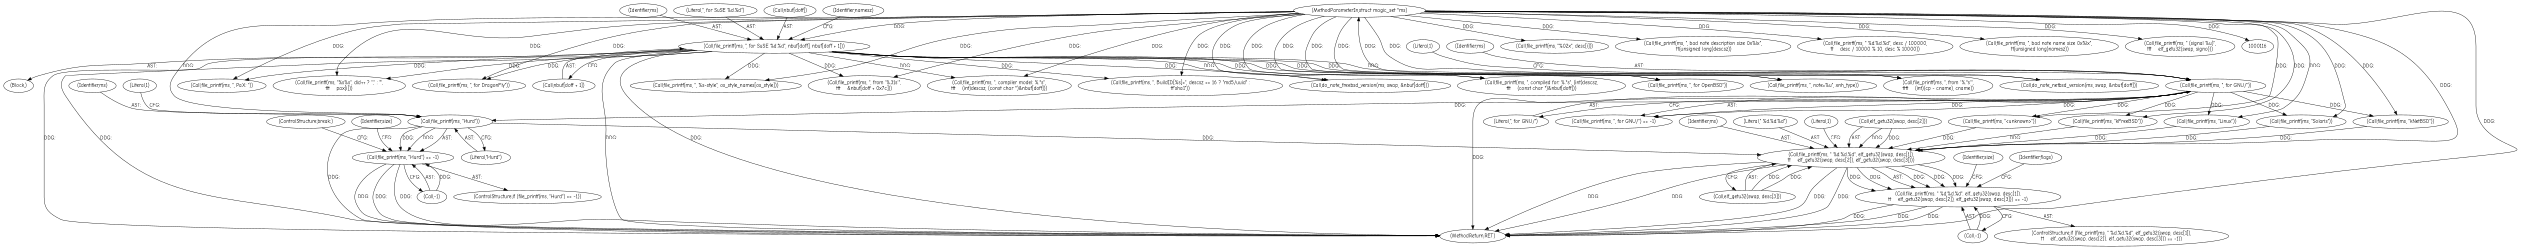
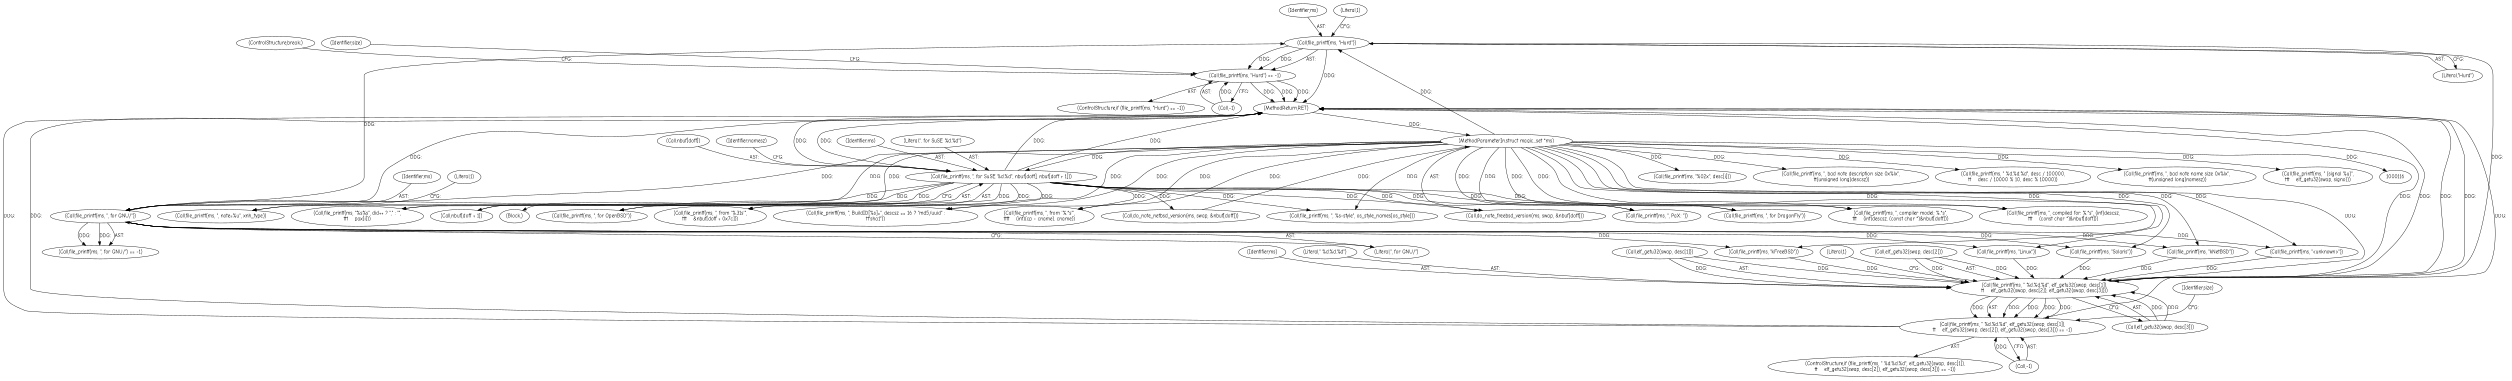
(1227, 46) -> (1436, 177)
(2476, 77) -> (1389, 124)
(2036, 158) -> none
none -> (1660, 252)
